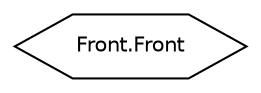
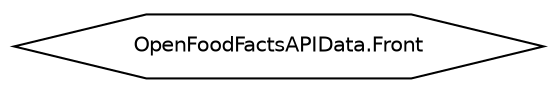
(131, 46) -> (279, 46)
